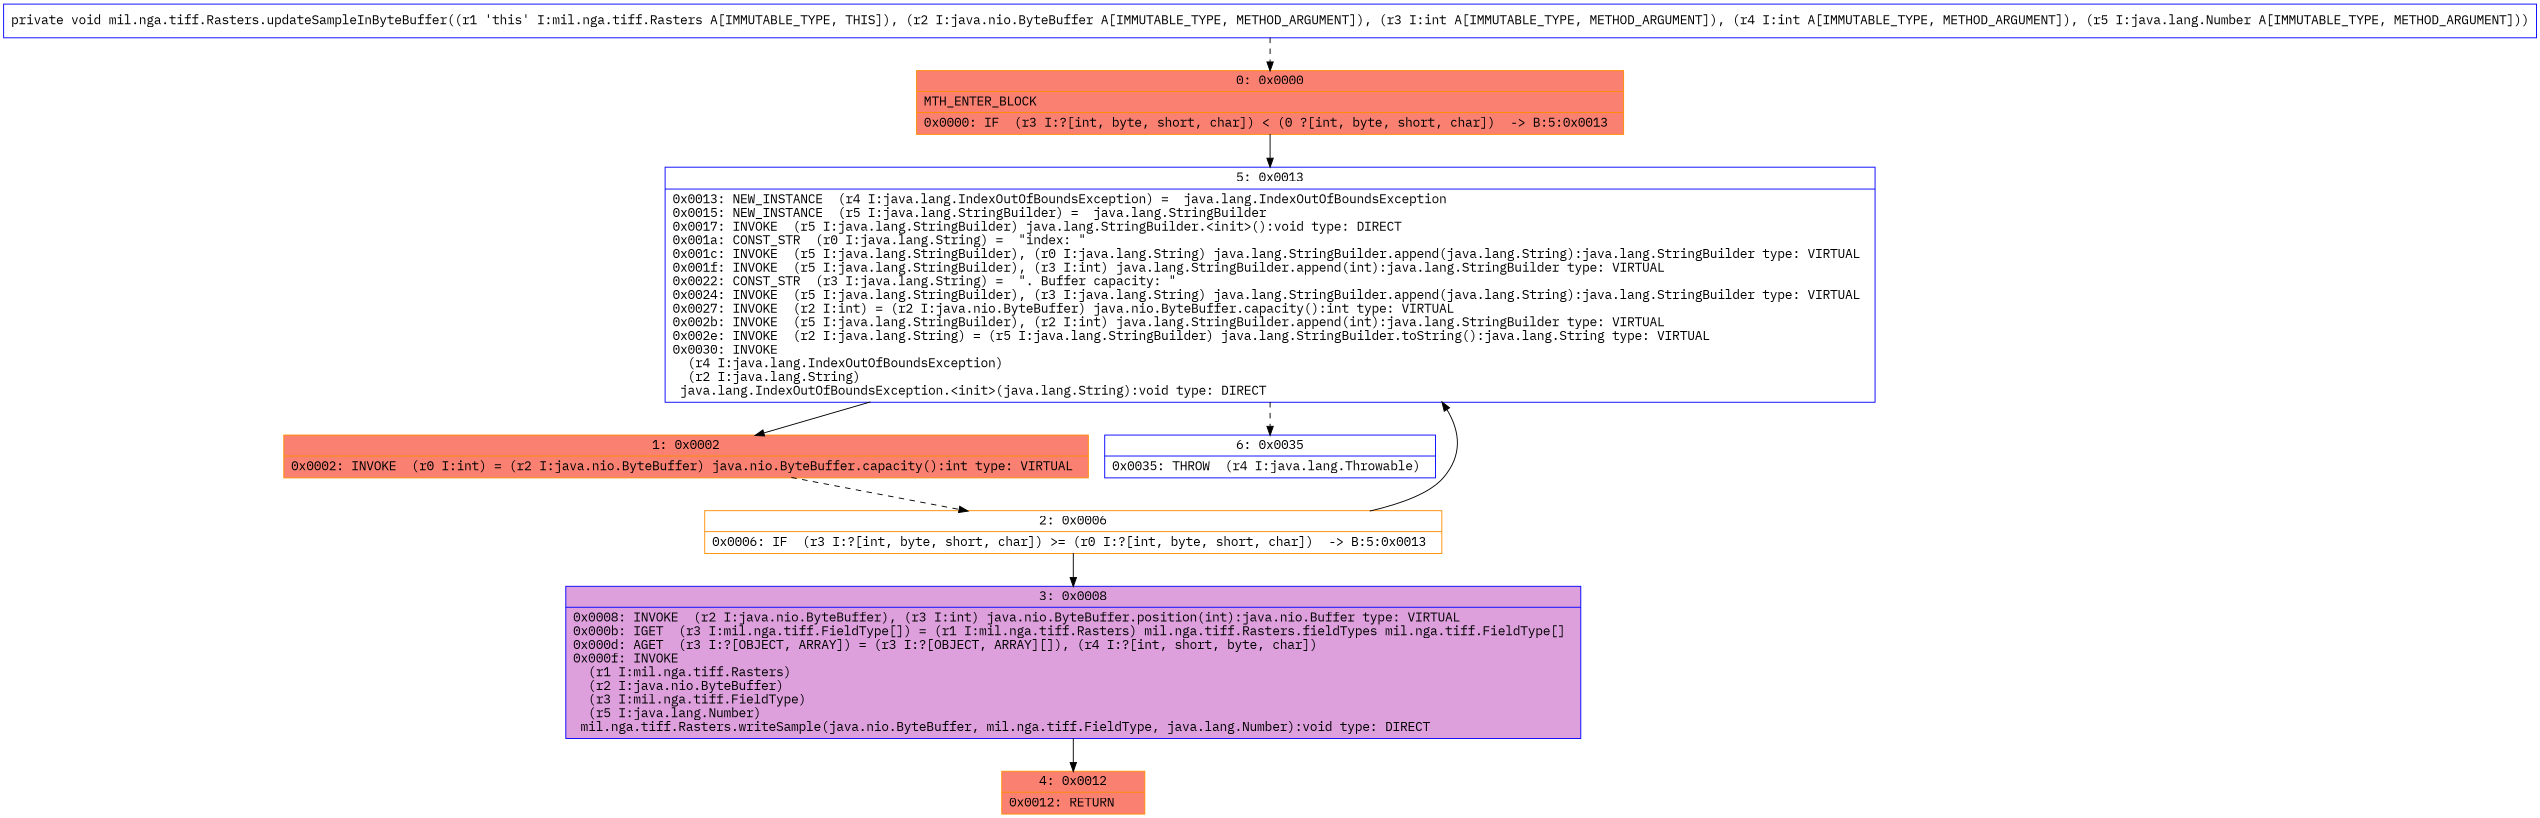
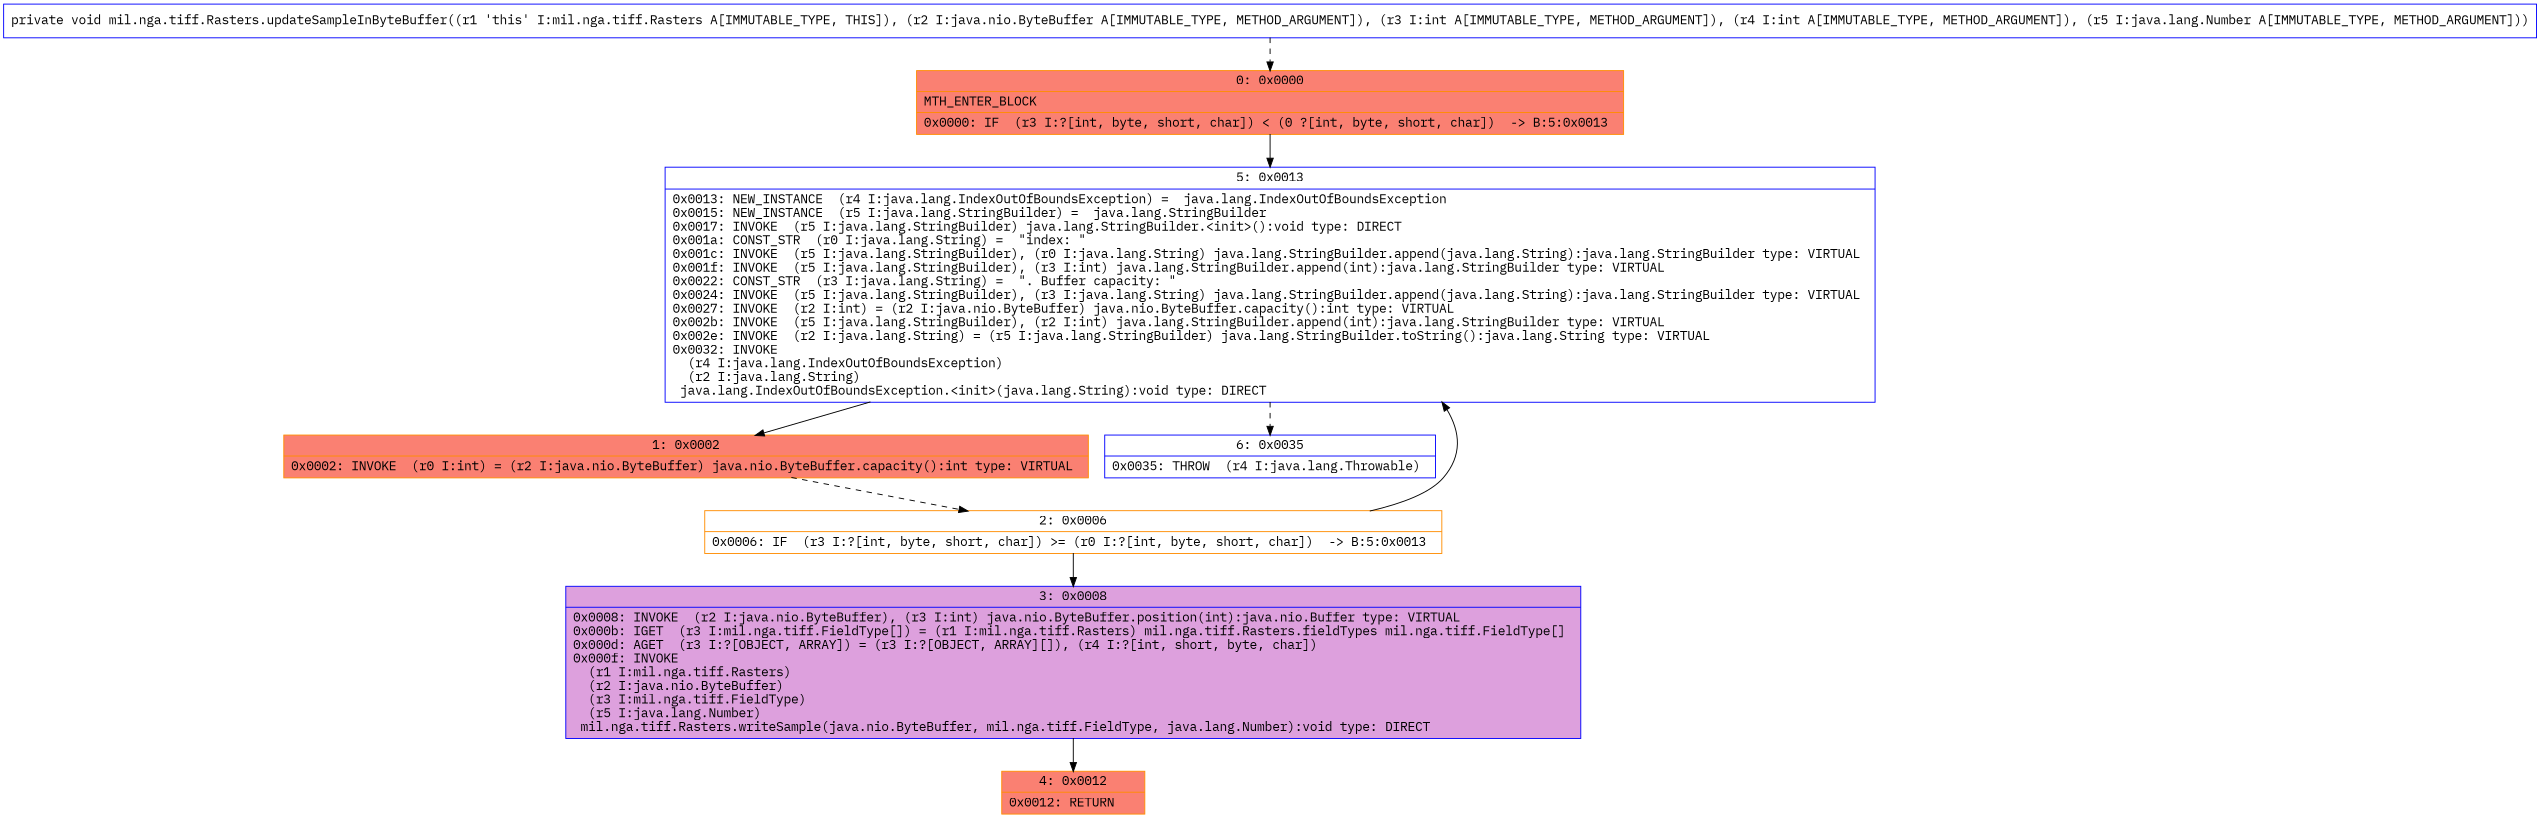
(733, 350) -> (733, 350)
